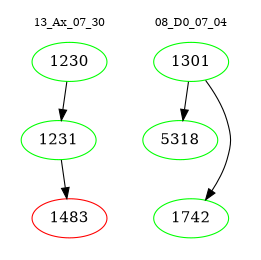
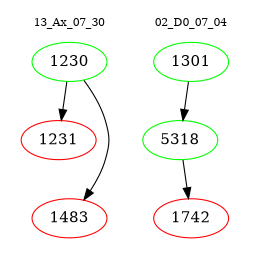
(191, 23) -> (191, 23)
(230, 135) -> (185, 174)
(59, 140) -> (59, 140)
(63, 174) -> (109, 135)
(191, 218) -> (191, 218)
